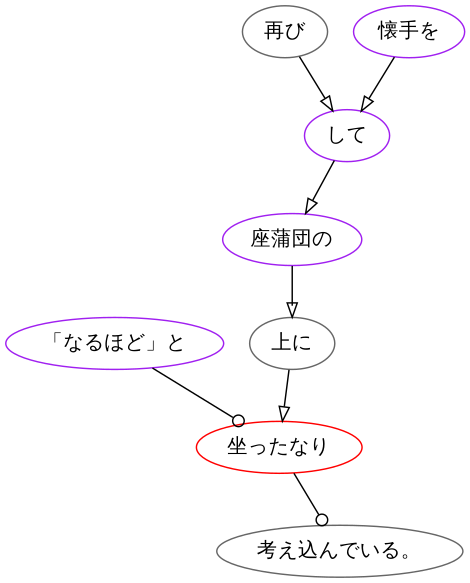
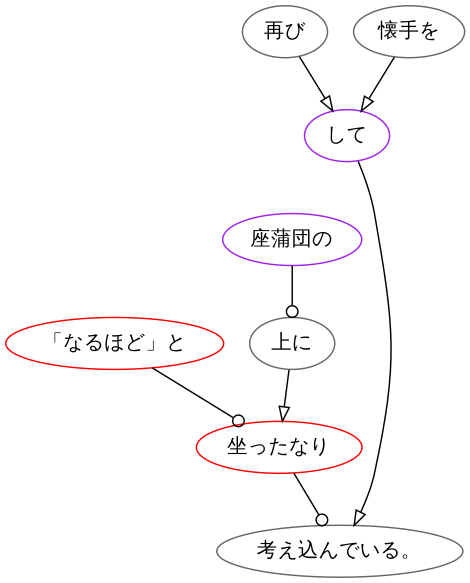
(409, 32) -> (409, 32)
(323, 181) -> (391, 337)
(292, 286) -> (292, 286)
(115, 343) -> (115, 343)
